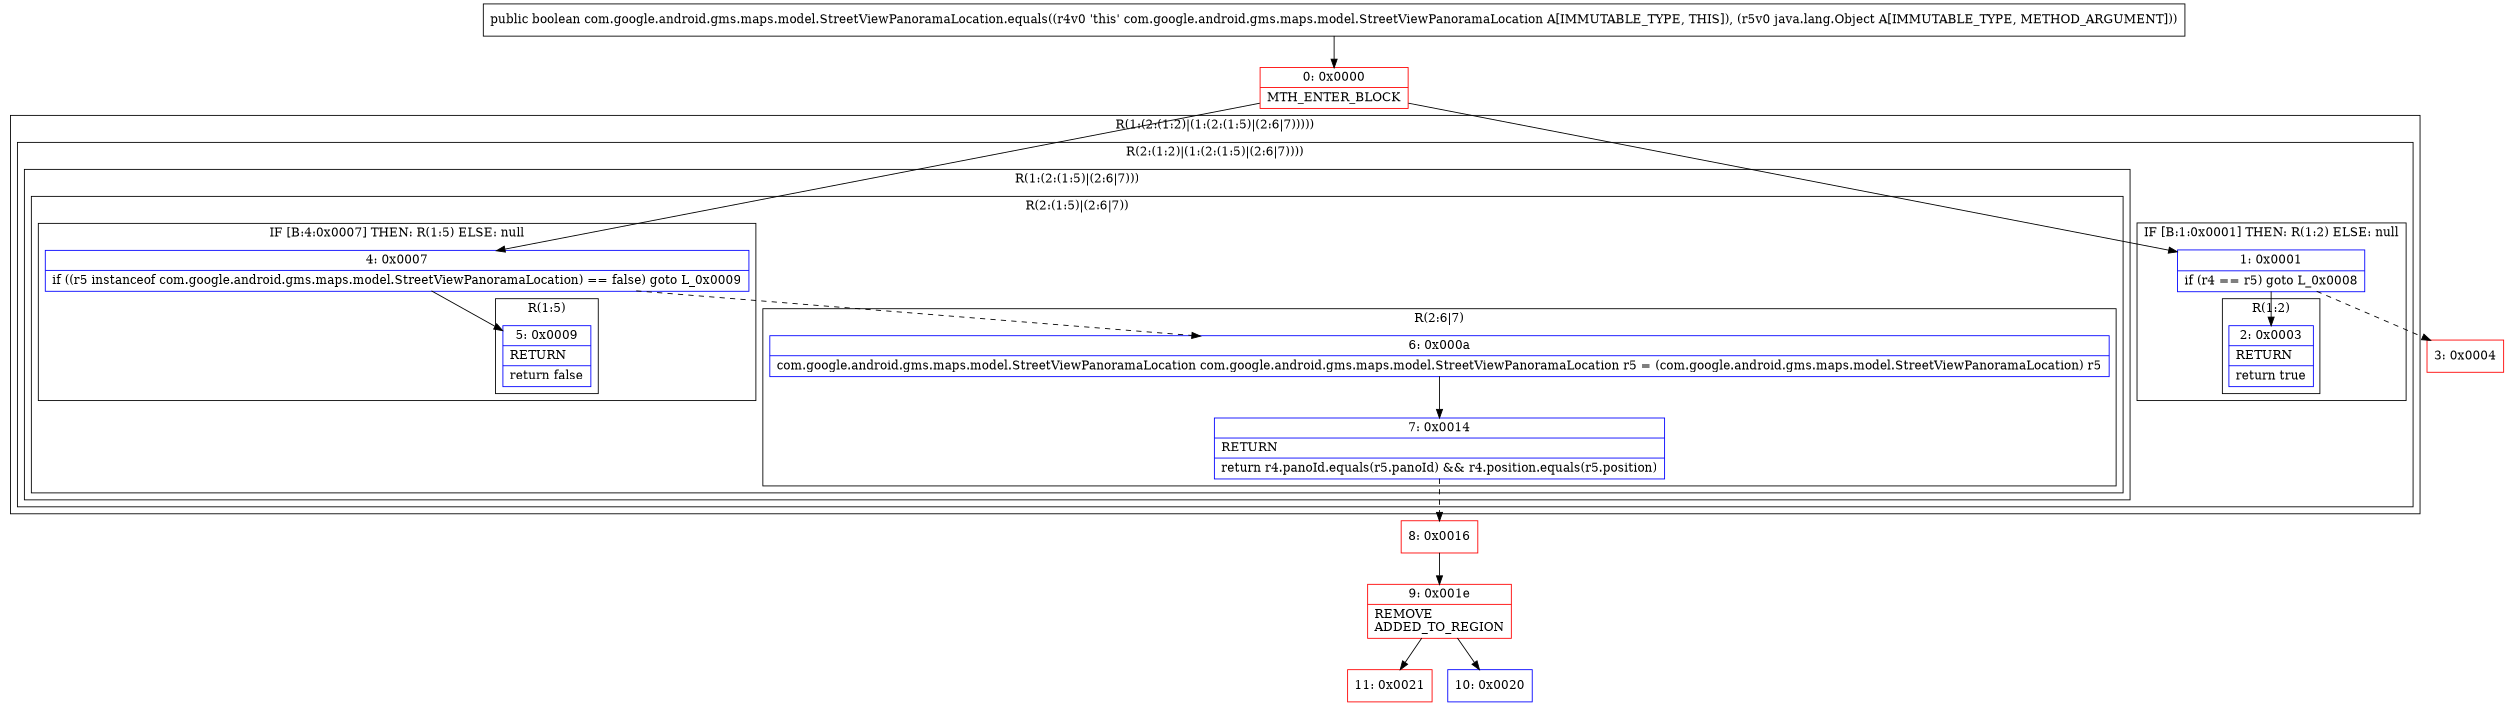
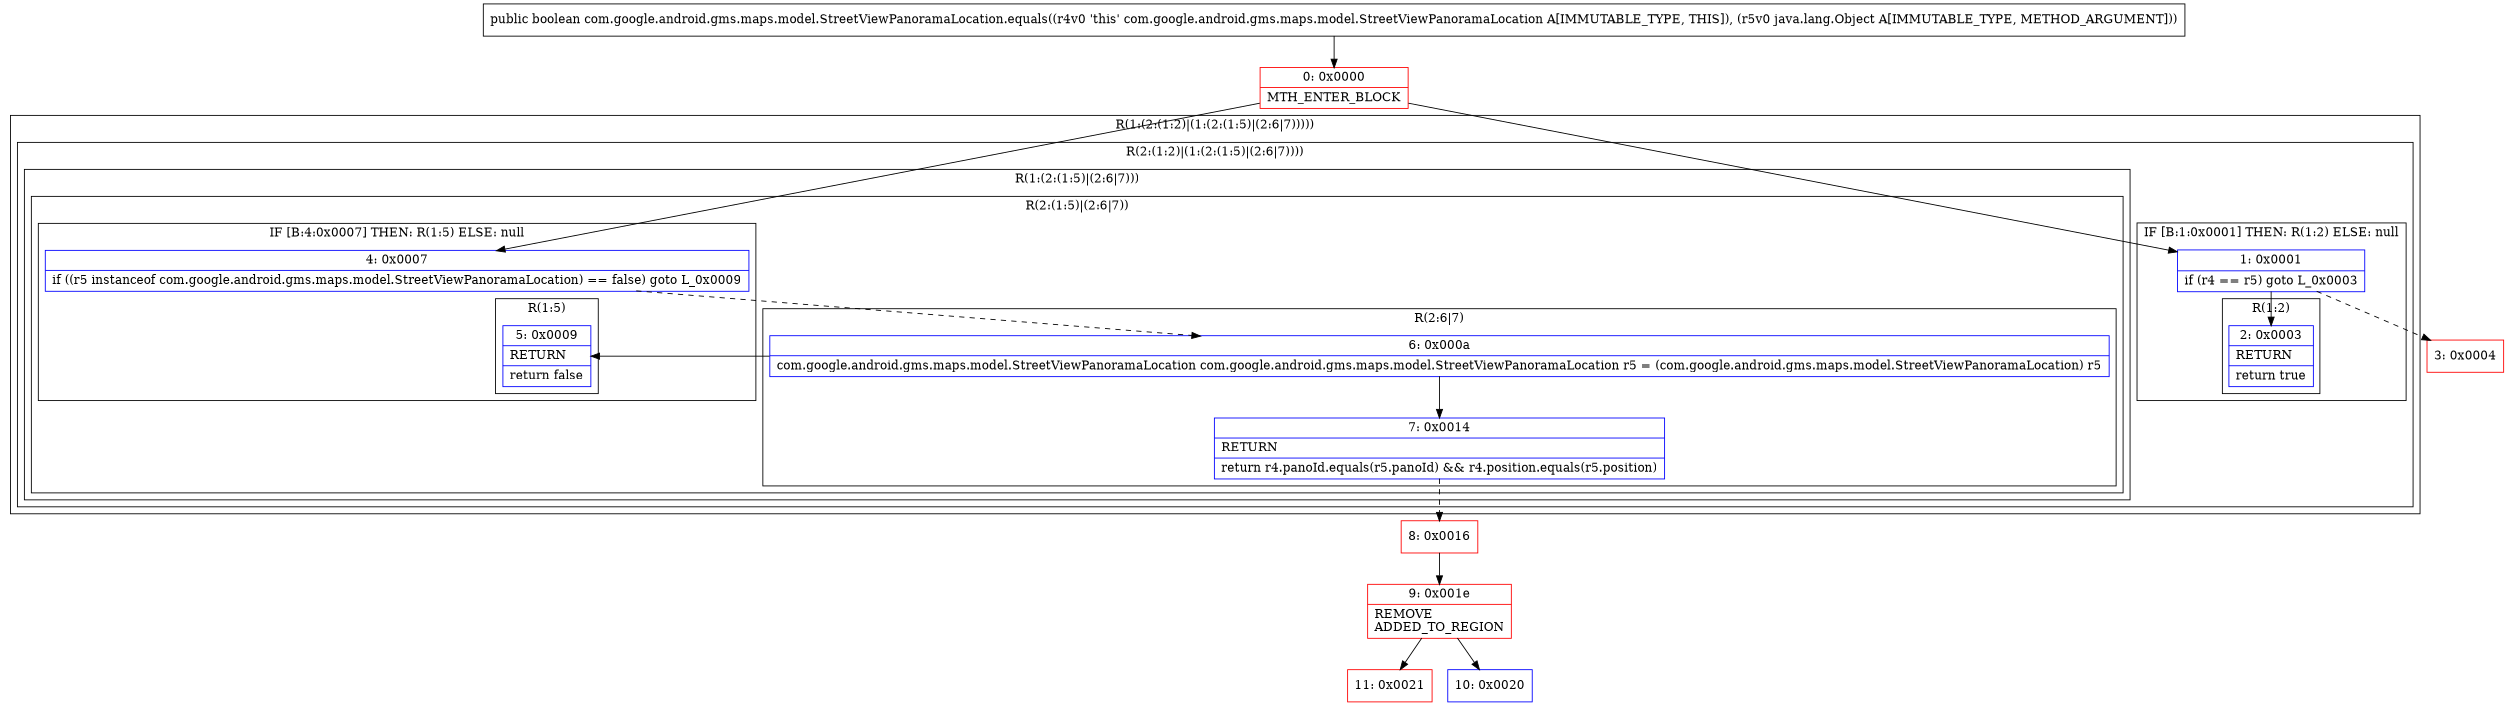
(2271, 281) -> (2271, 281)
(463, 309) -> (685, 356)
